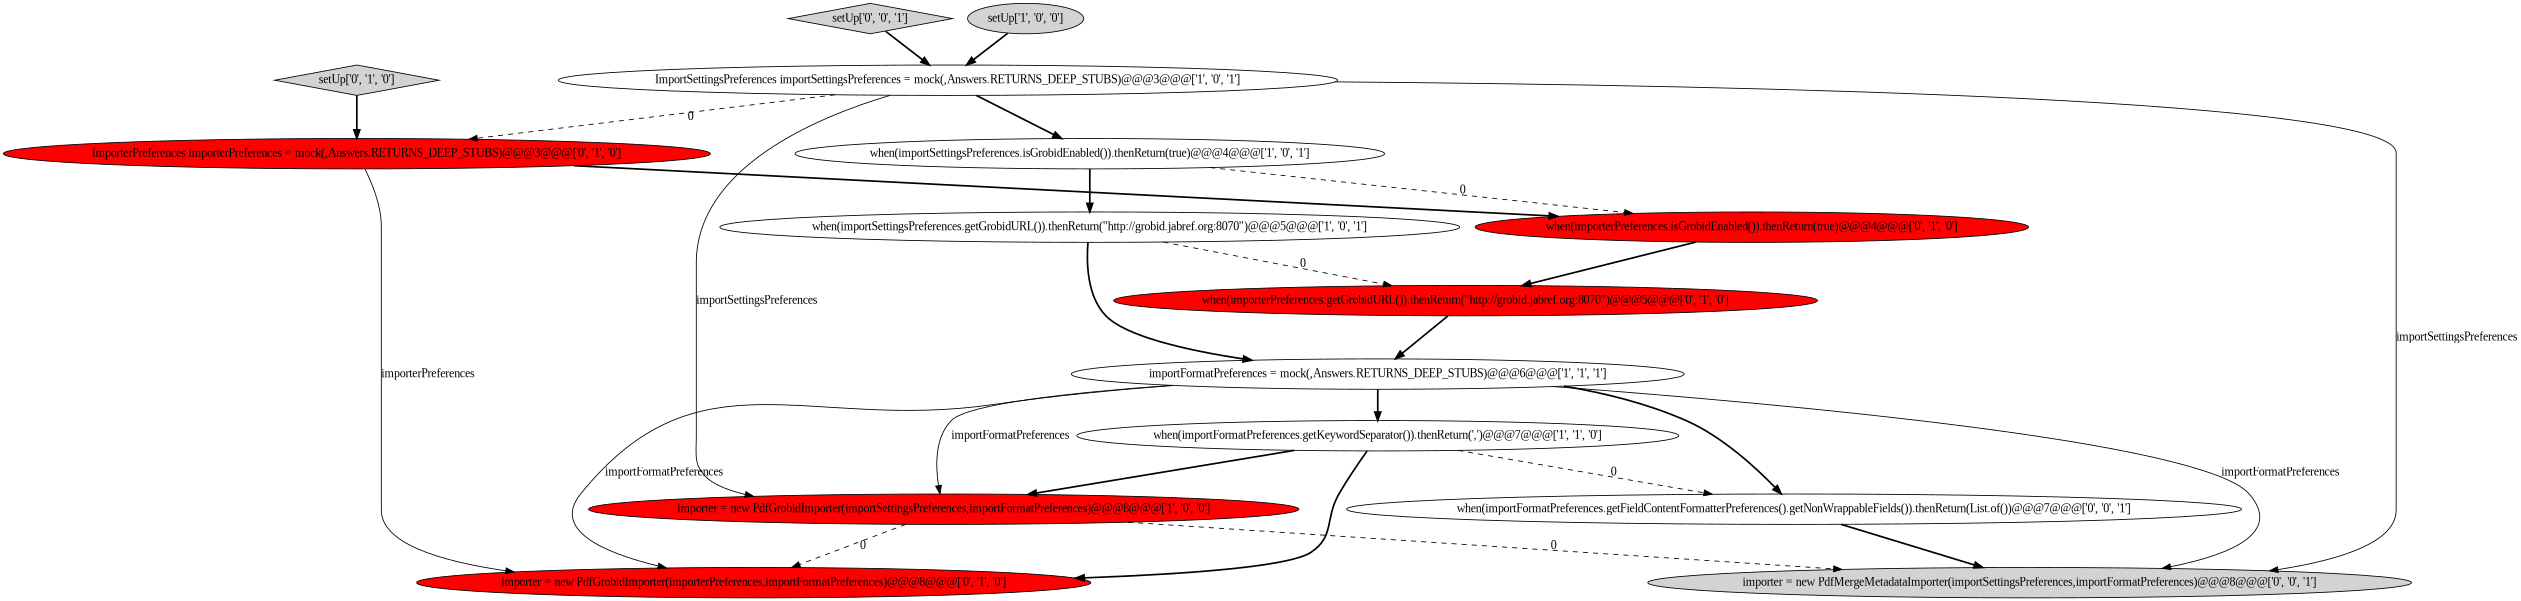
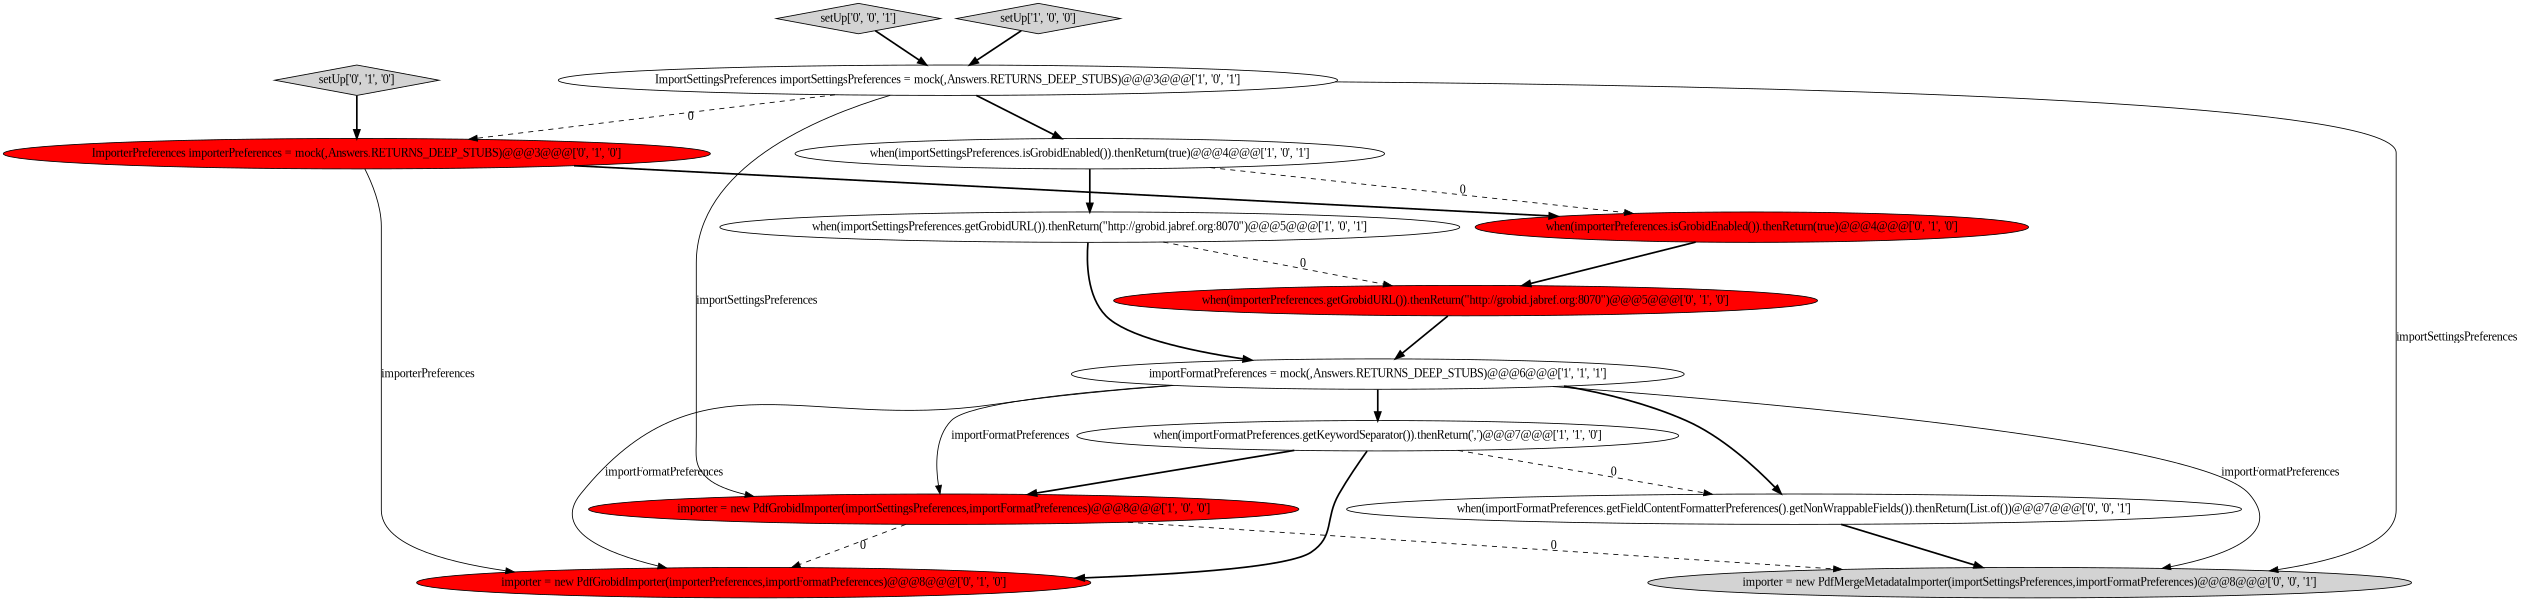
(1026, 19) -> (1038, 19)
